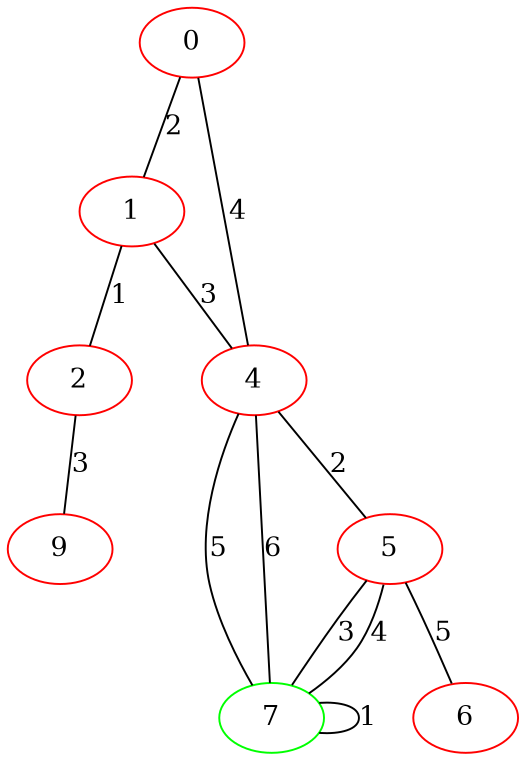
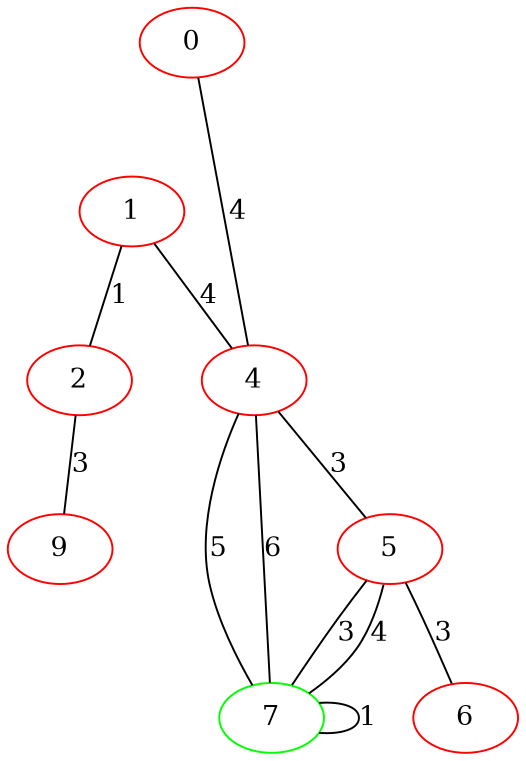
(162, 127) -> none
(210, 296) -> (210, 296)
(340, 465) -> (340, 465)
(444, 634) -> (444, 634)
